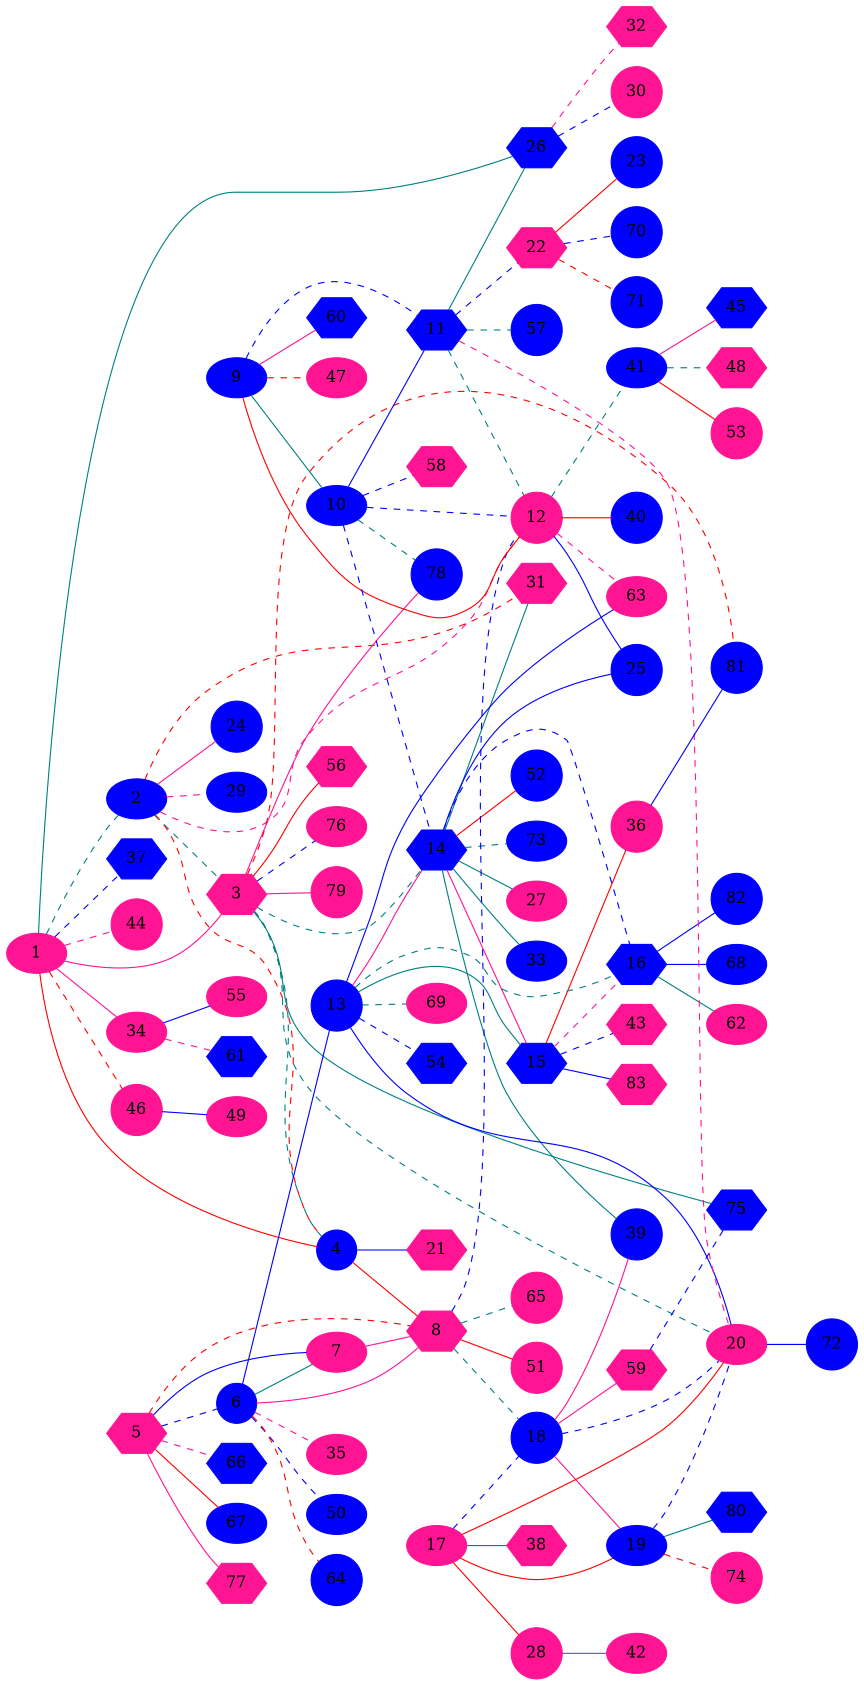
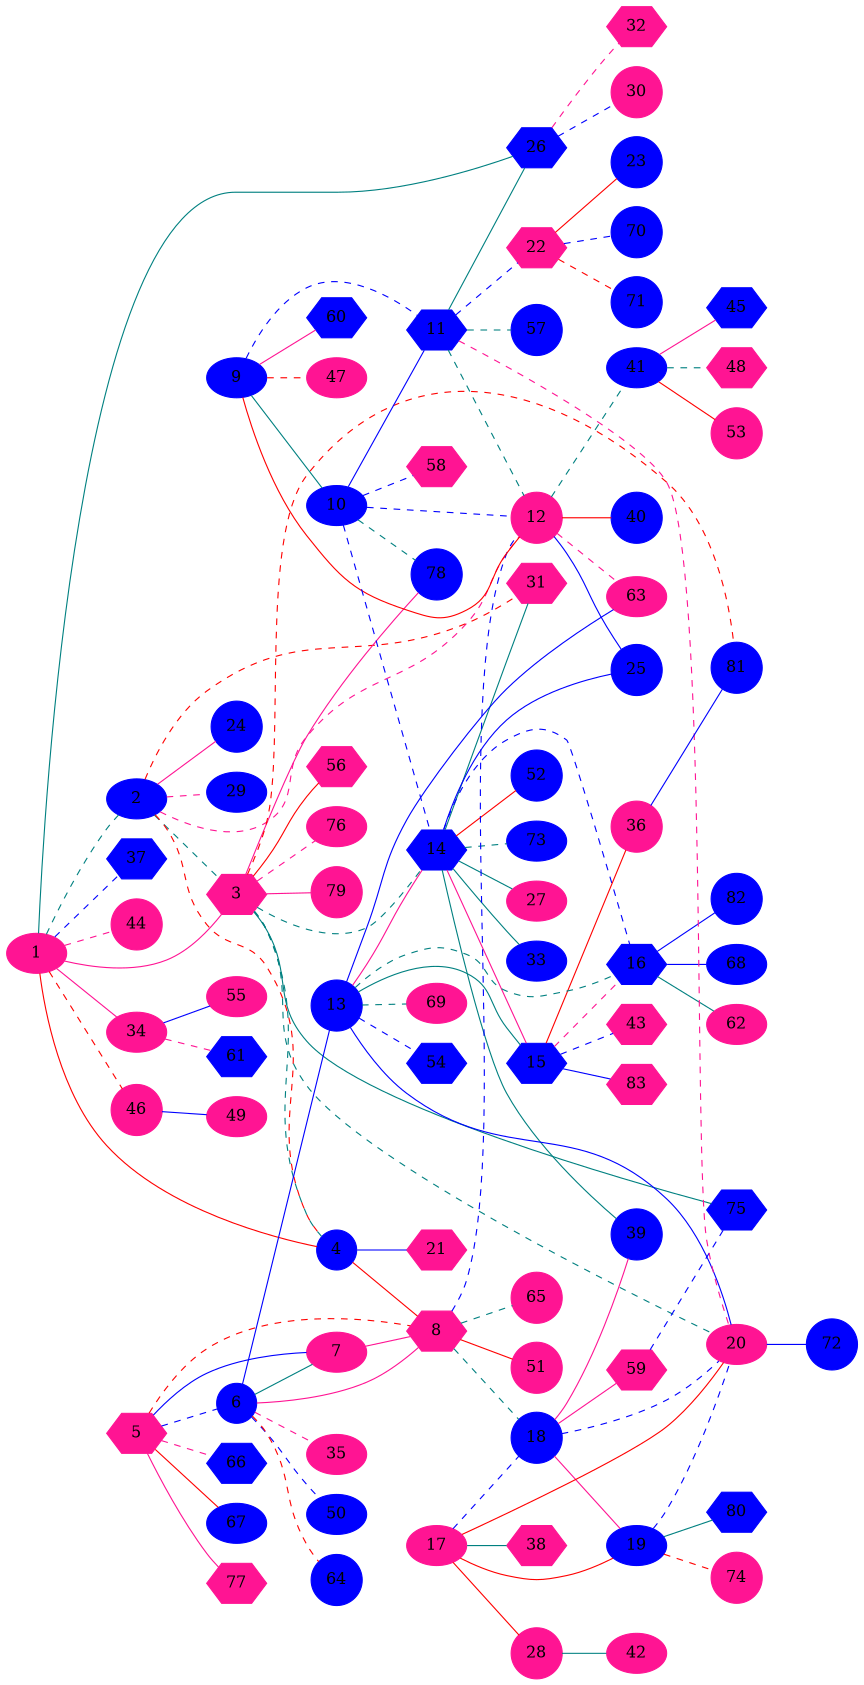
(286, 861) -> (286, 861)
